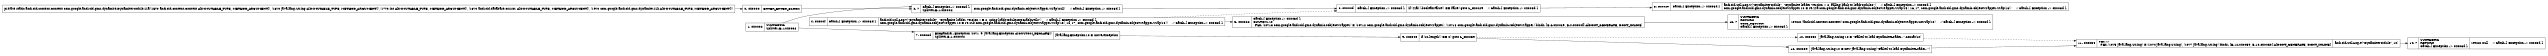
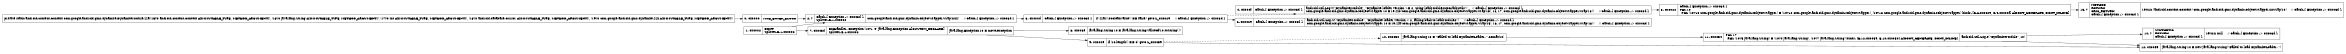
(781, 9) -> (780, 19)
(1244, 14) -> (1261, 15)
(1750, 17) -> (2099, 5)
(1264, 22) -> (1686, 10)
(776, 25) -> (769, 29)
none -> (1126, 31)
(1999, 40) -> (1603, 37)
(2003, 47) -> (2070, 43)
